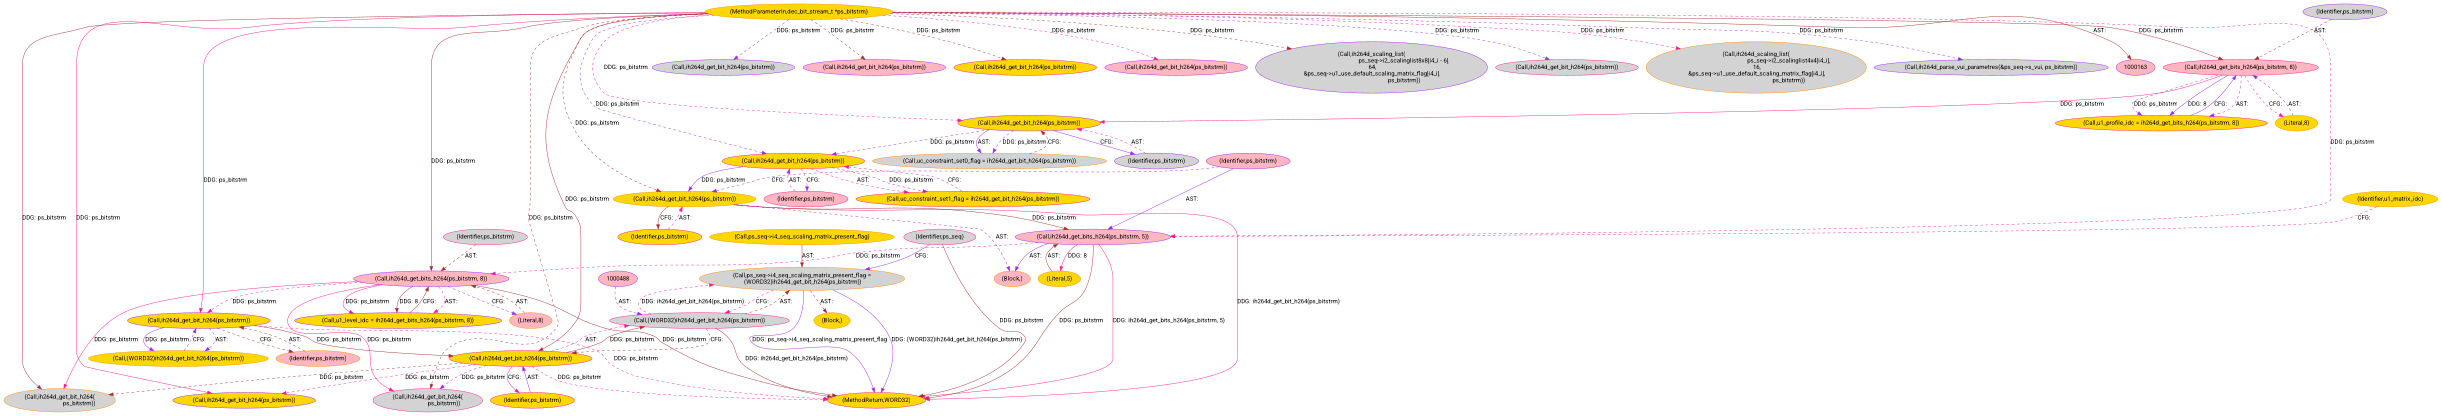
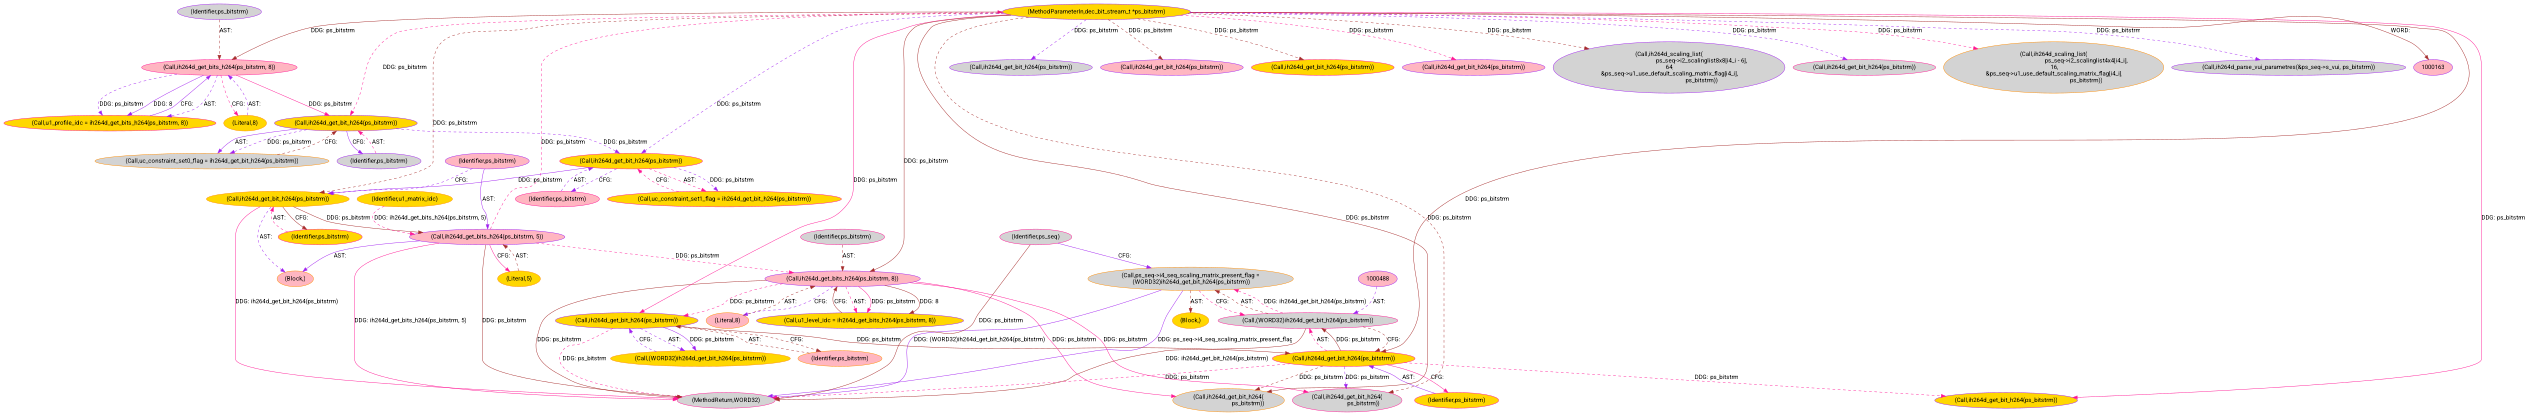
(799, 12) -> (1096, 12)
(2270, 24) -> (671, 27)
(2101, 31) -> (2401, 31)
(2365, 218) -> (430, 218)
(802, 237) -> none
(1077, 256) -> (505, 256)
(1046, 258) -> (515, 258)
(877, 400) -> (726, 400)
